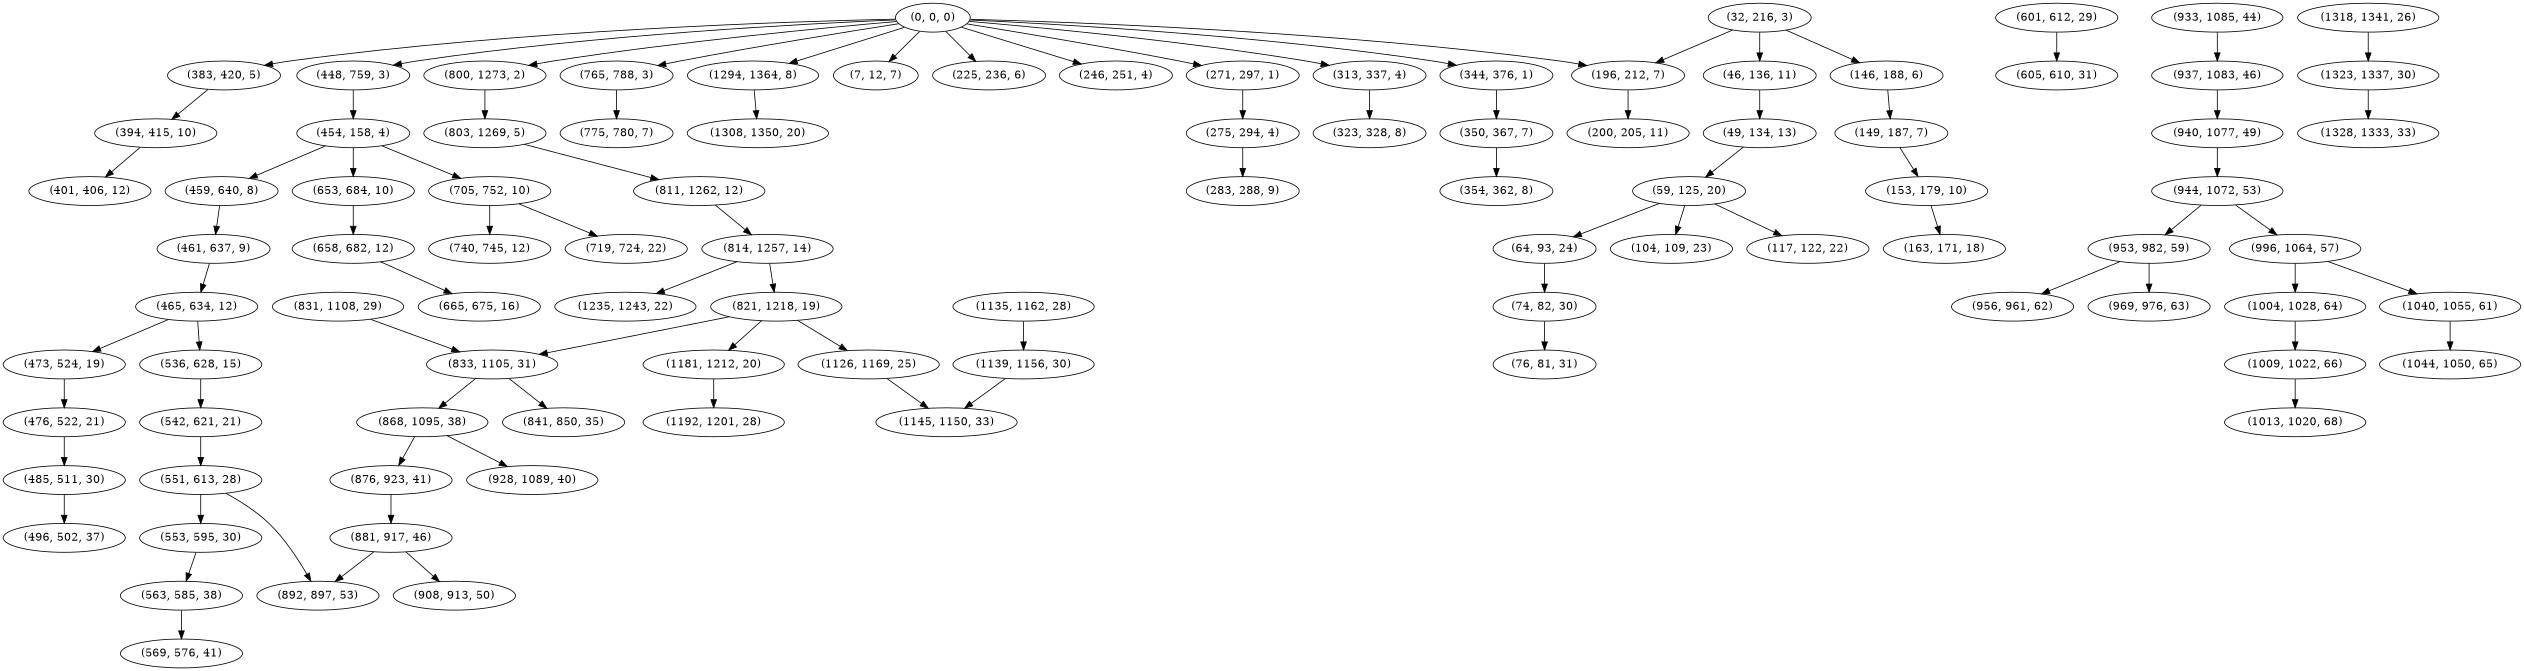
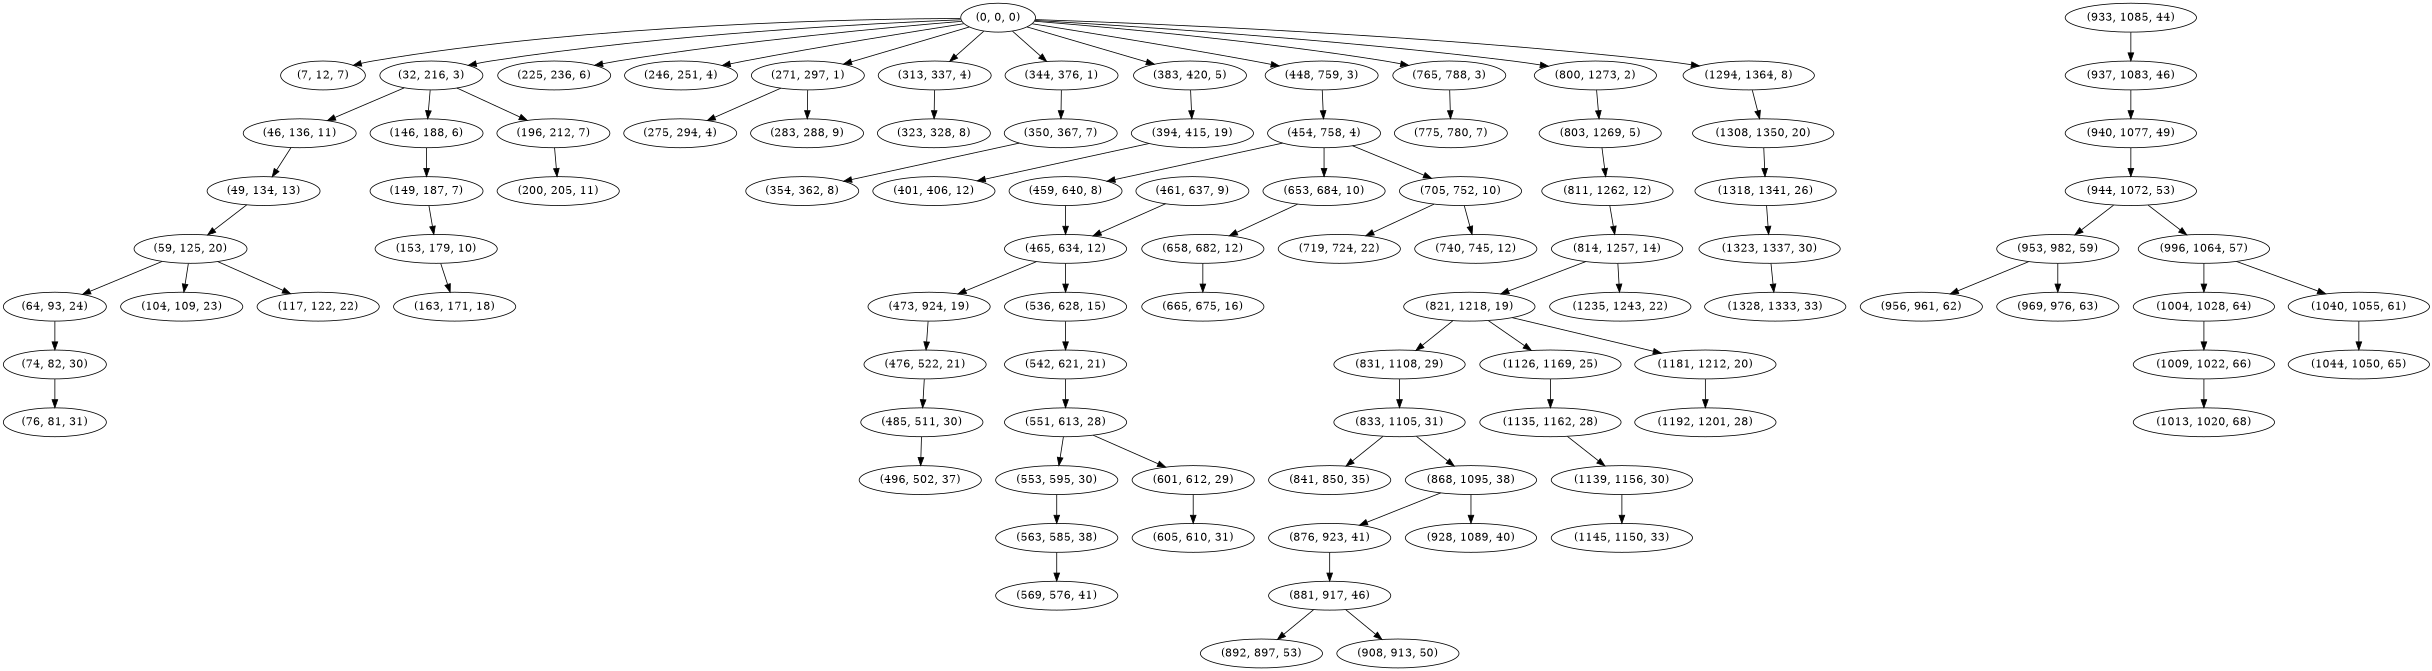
(1275, 34) -> (718, 35)
(156, 133) -> (1192, 133)
(353, 133) -> (1324, 133)
(1243, 158) -> (808, 100)
none -> (1764, 158)
(218, 216) -> (1066, 216)
(638, 335) -> (1438, 333)
(64, 364) -> (929, 307)
(904, 391) -> (1550, 389)
(273, 527) -> (1126, 449)
